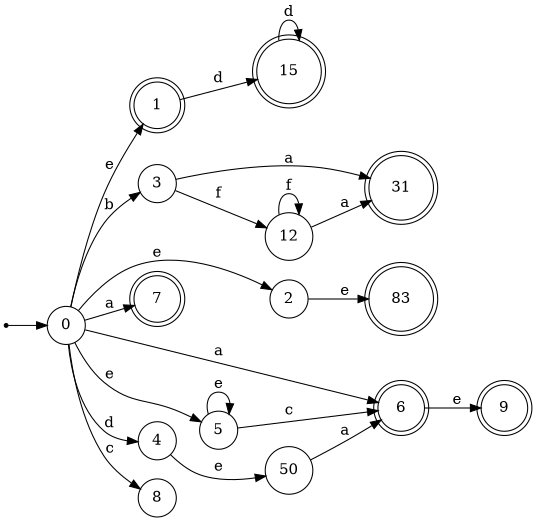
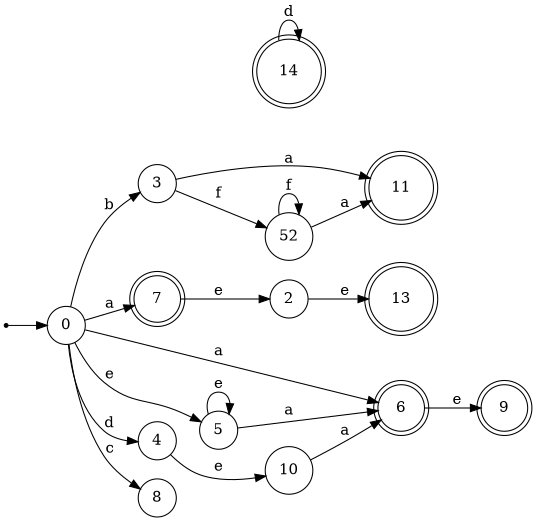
(289, 71) -> (289, 71)
(157, 105) -> none
(401, 188) -> (401, 188)
(289, 237) -> (289, 237)
(164, 261) -> (220, 299)
(401, 299) -> (401, 299)
(289, 411) -> (289, 411)
(289, 470) -> (289, 470)
